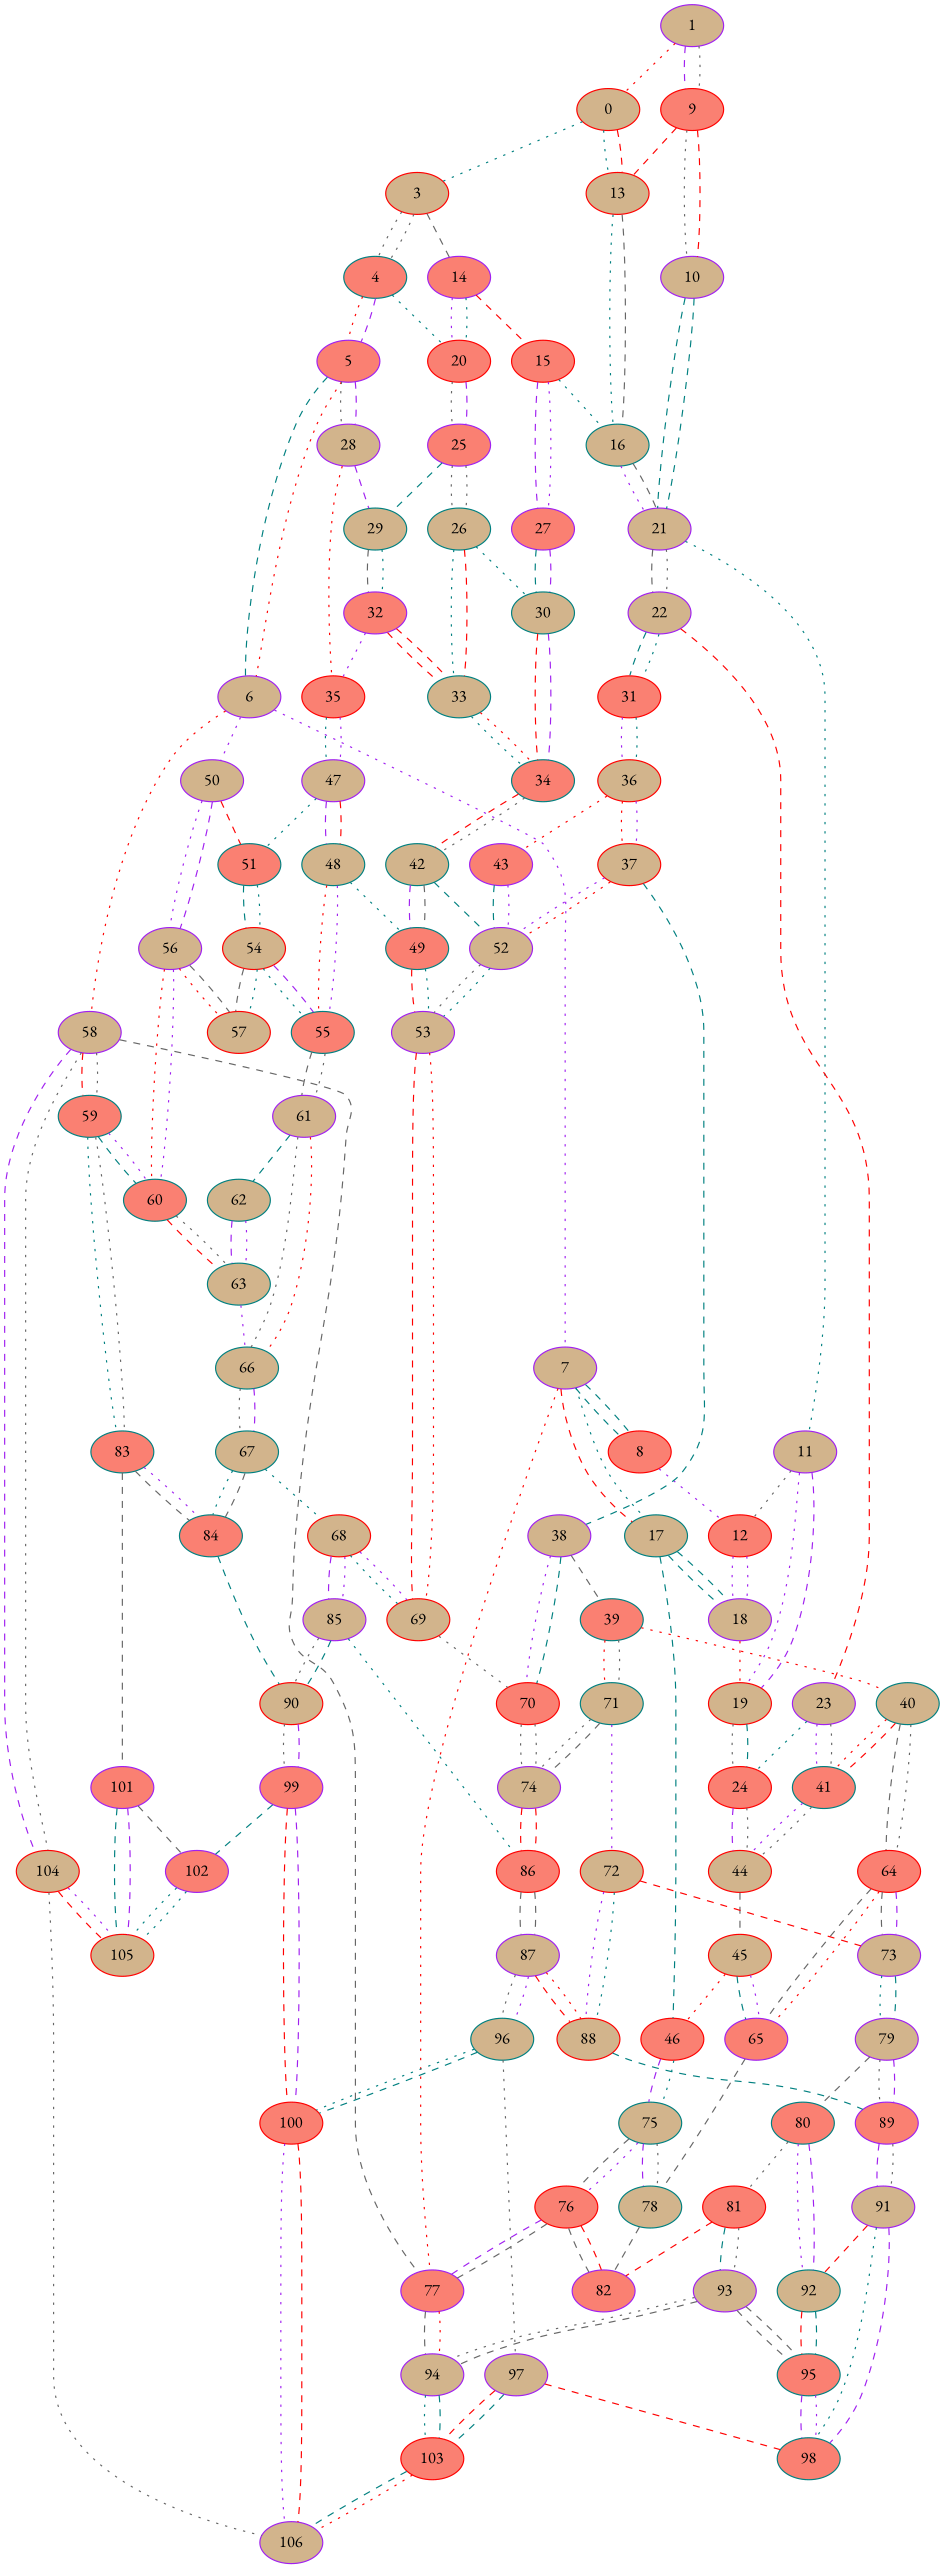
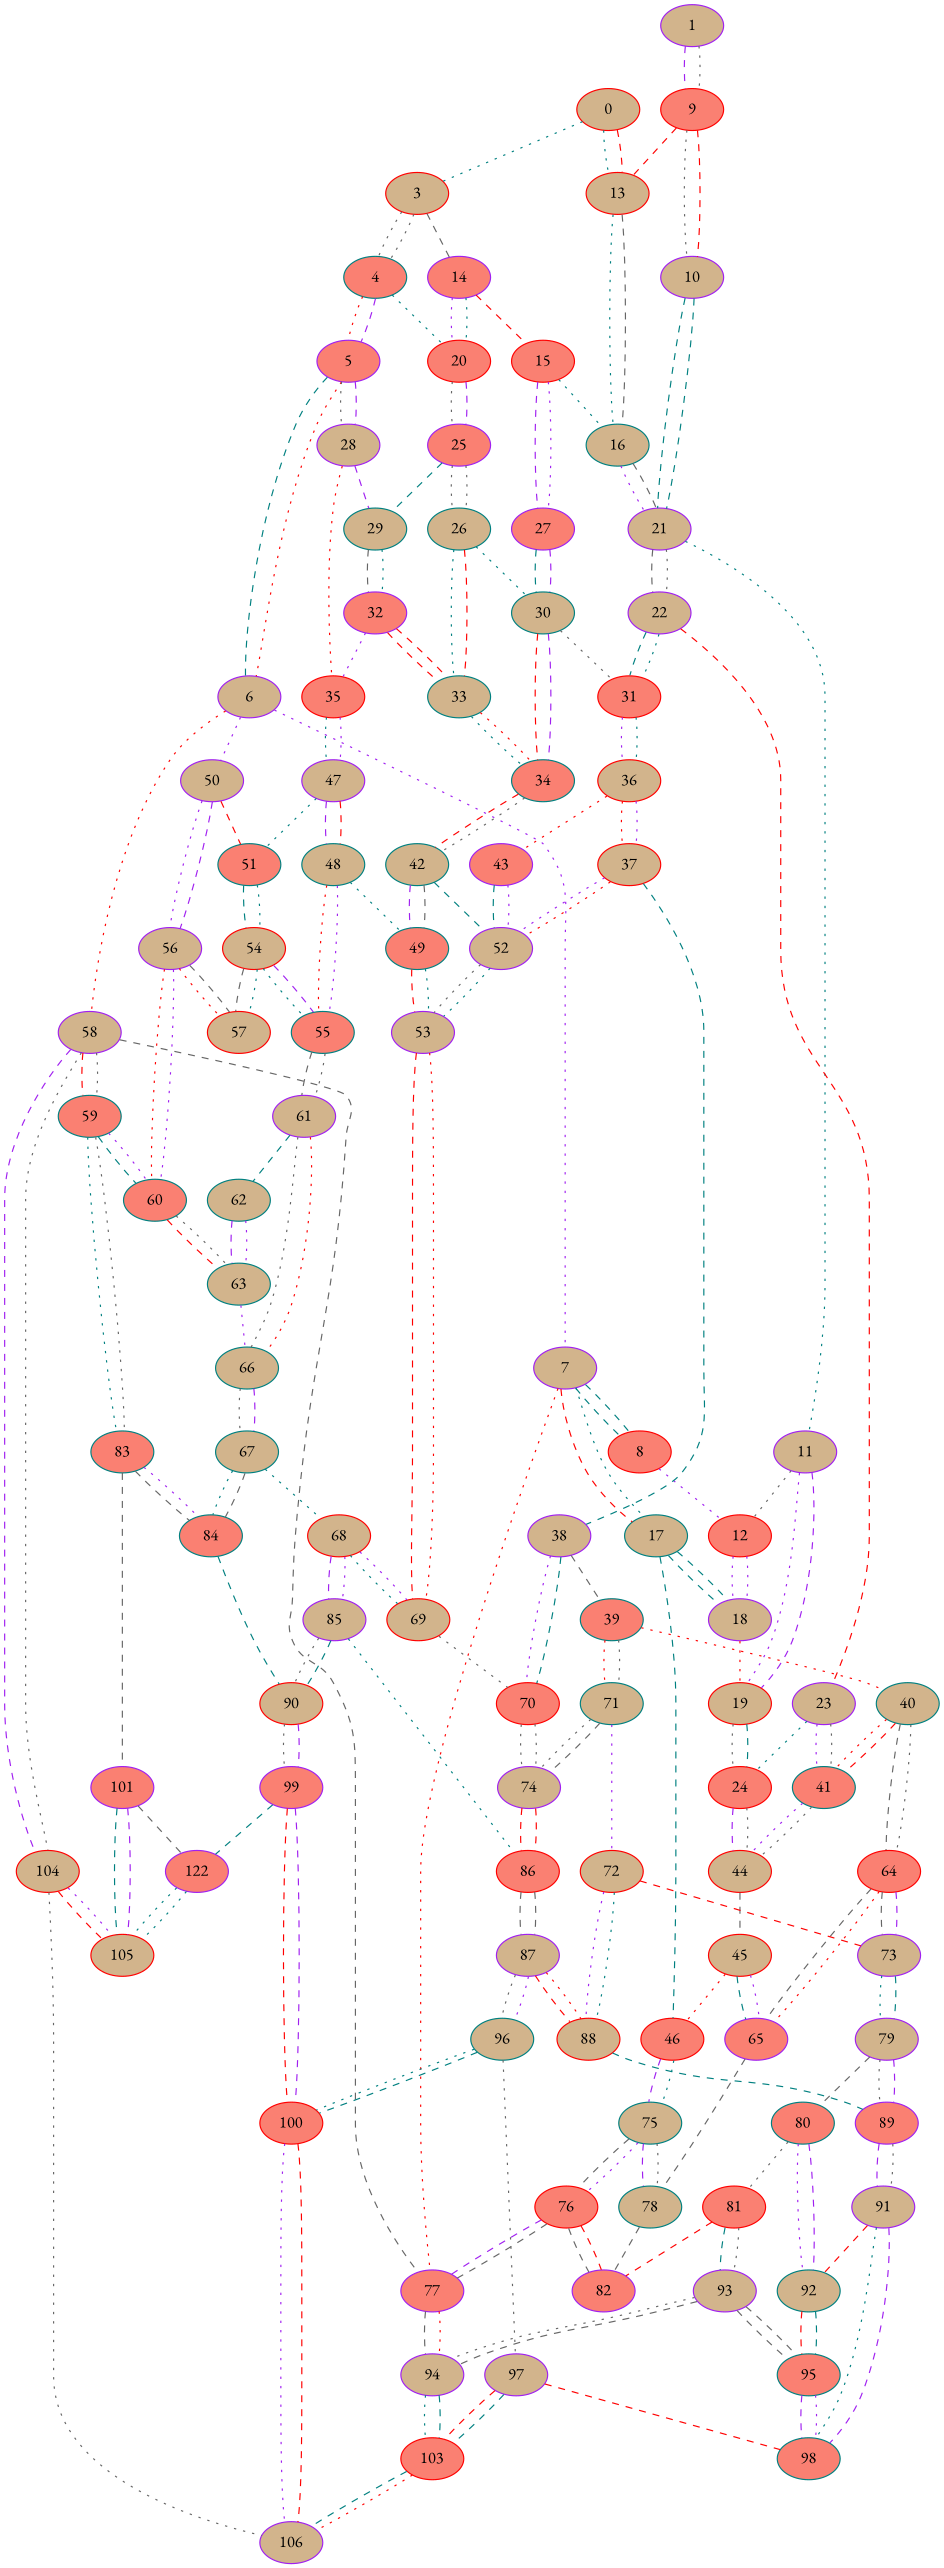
(650, 67) -> none
none -> (586, 655)
(197, 1871) -> (197, 1871)
